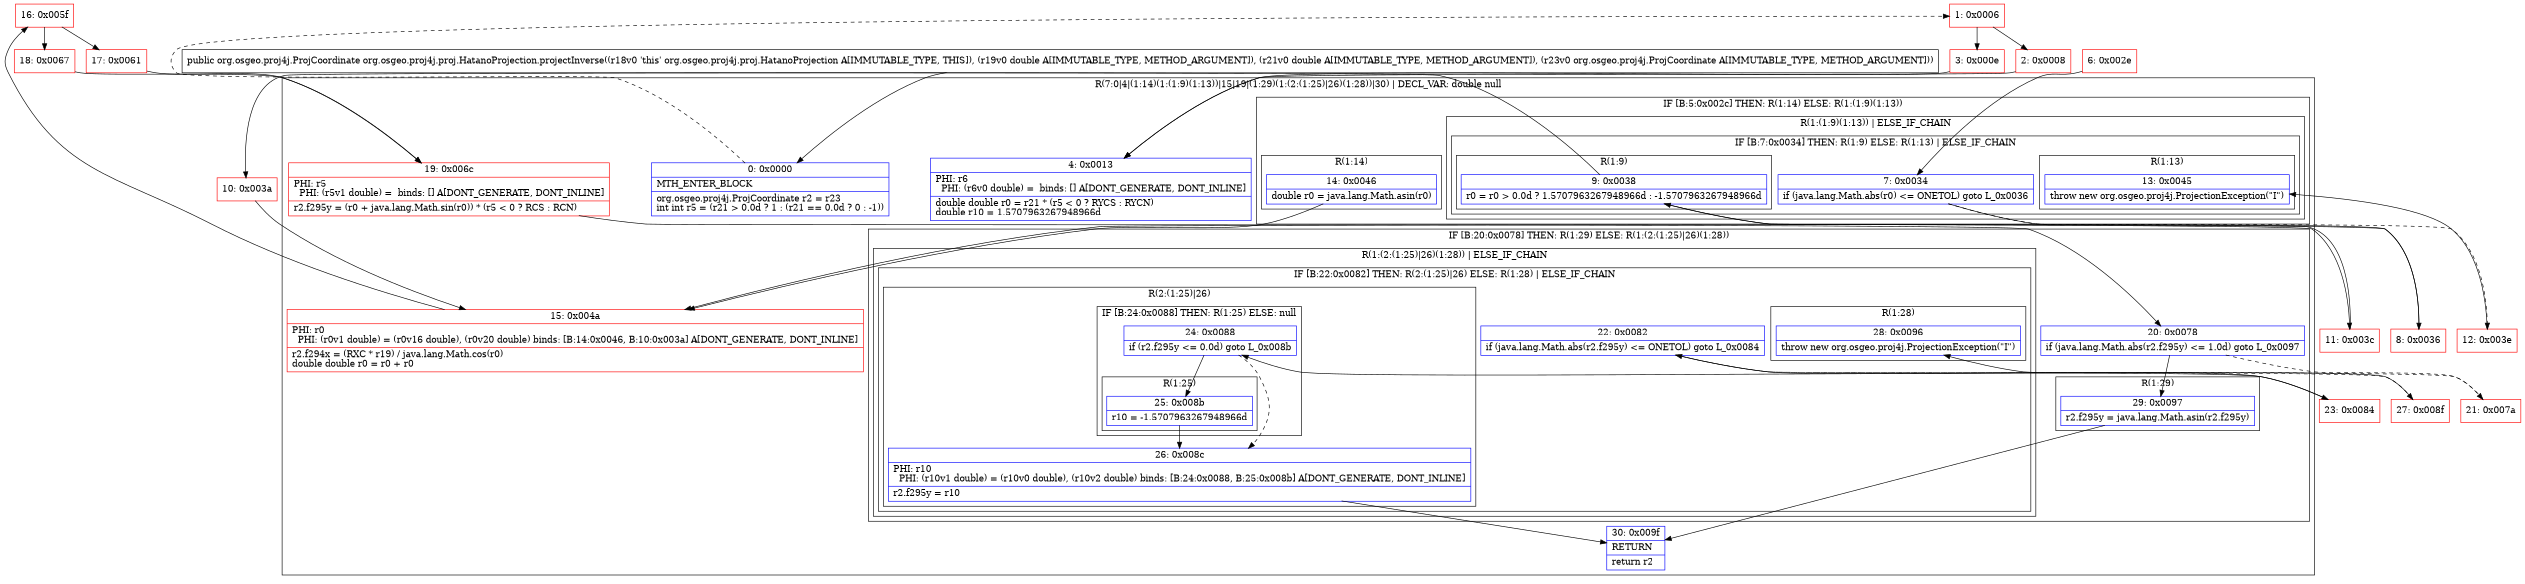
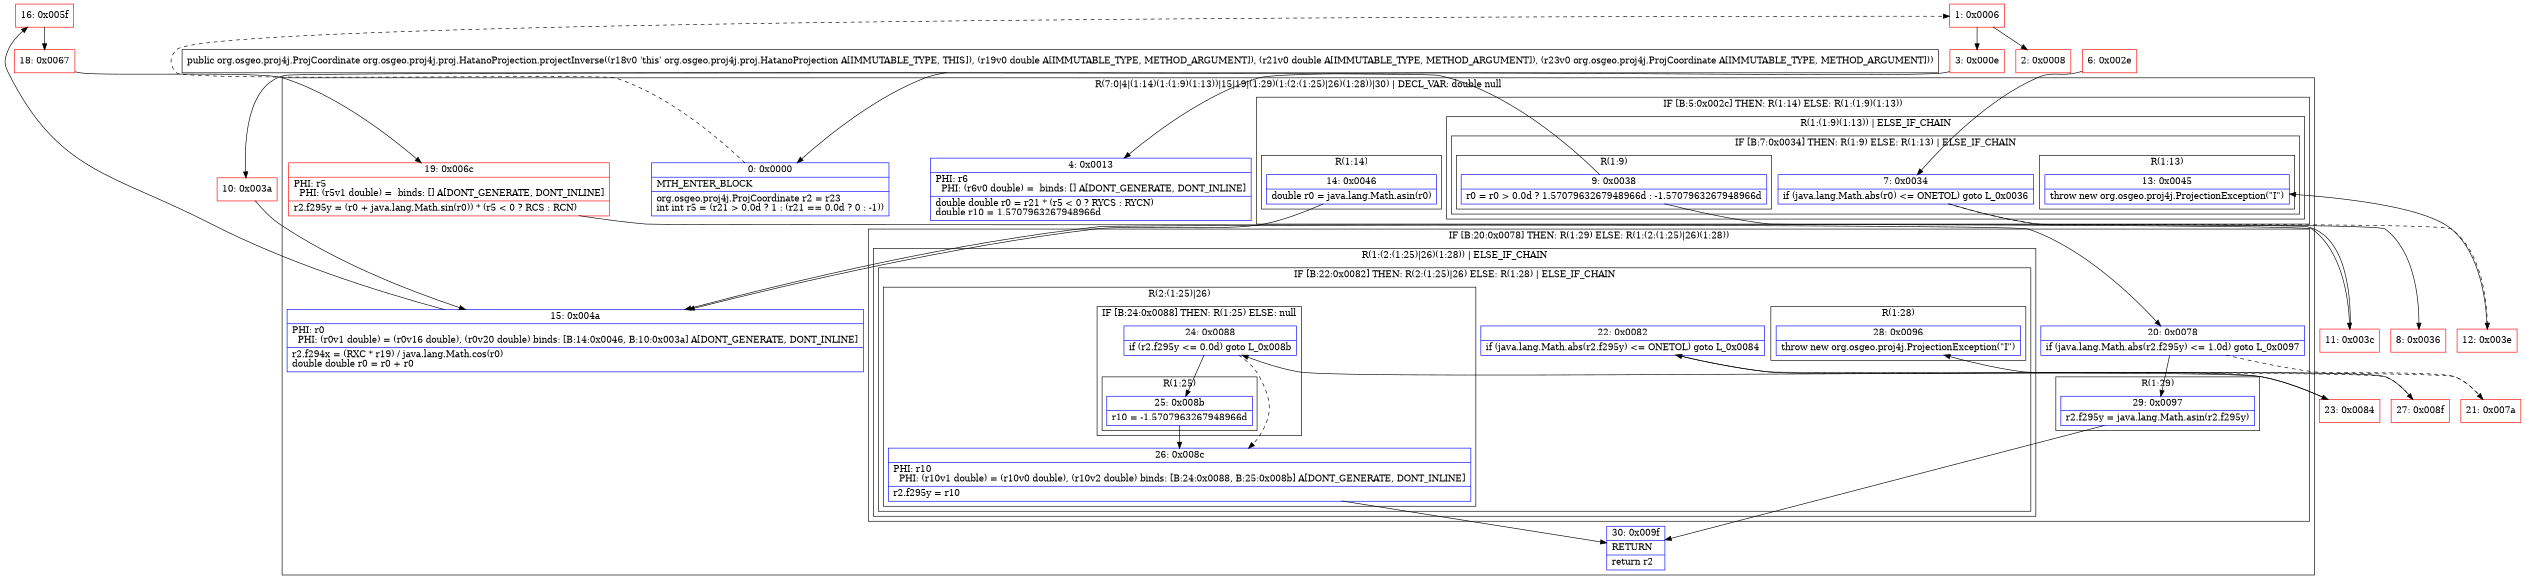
(116, 61) -> none
(1562, 74) -> none
(2082, 225) -> none
(575, 341) -> (575, 341)
